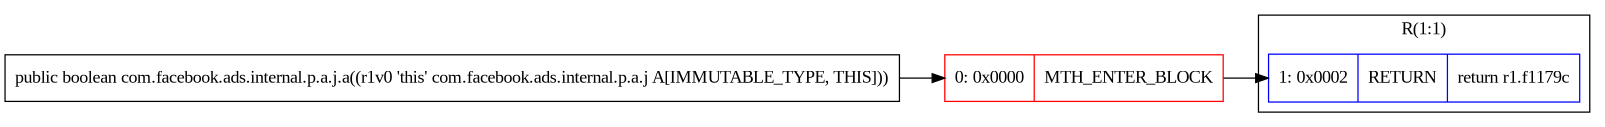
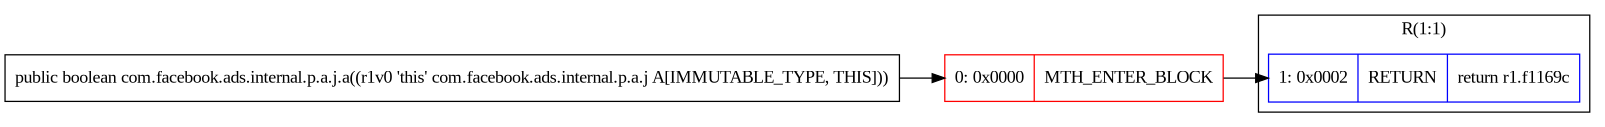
(1514, 77) -> (1514, 77)
